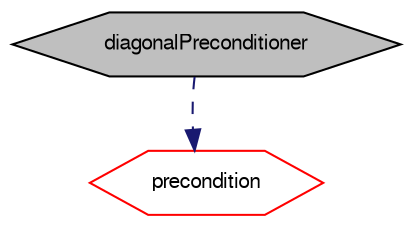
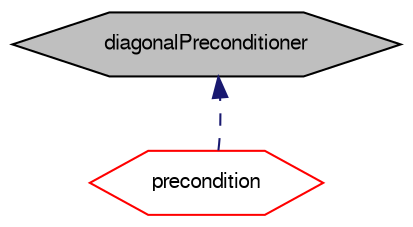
(193, 103) -> (220, 124)
